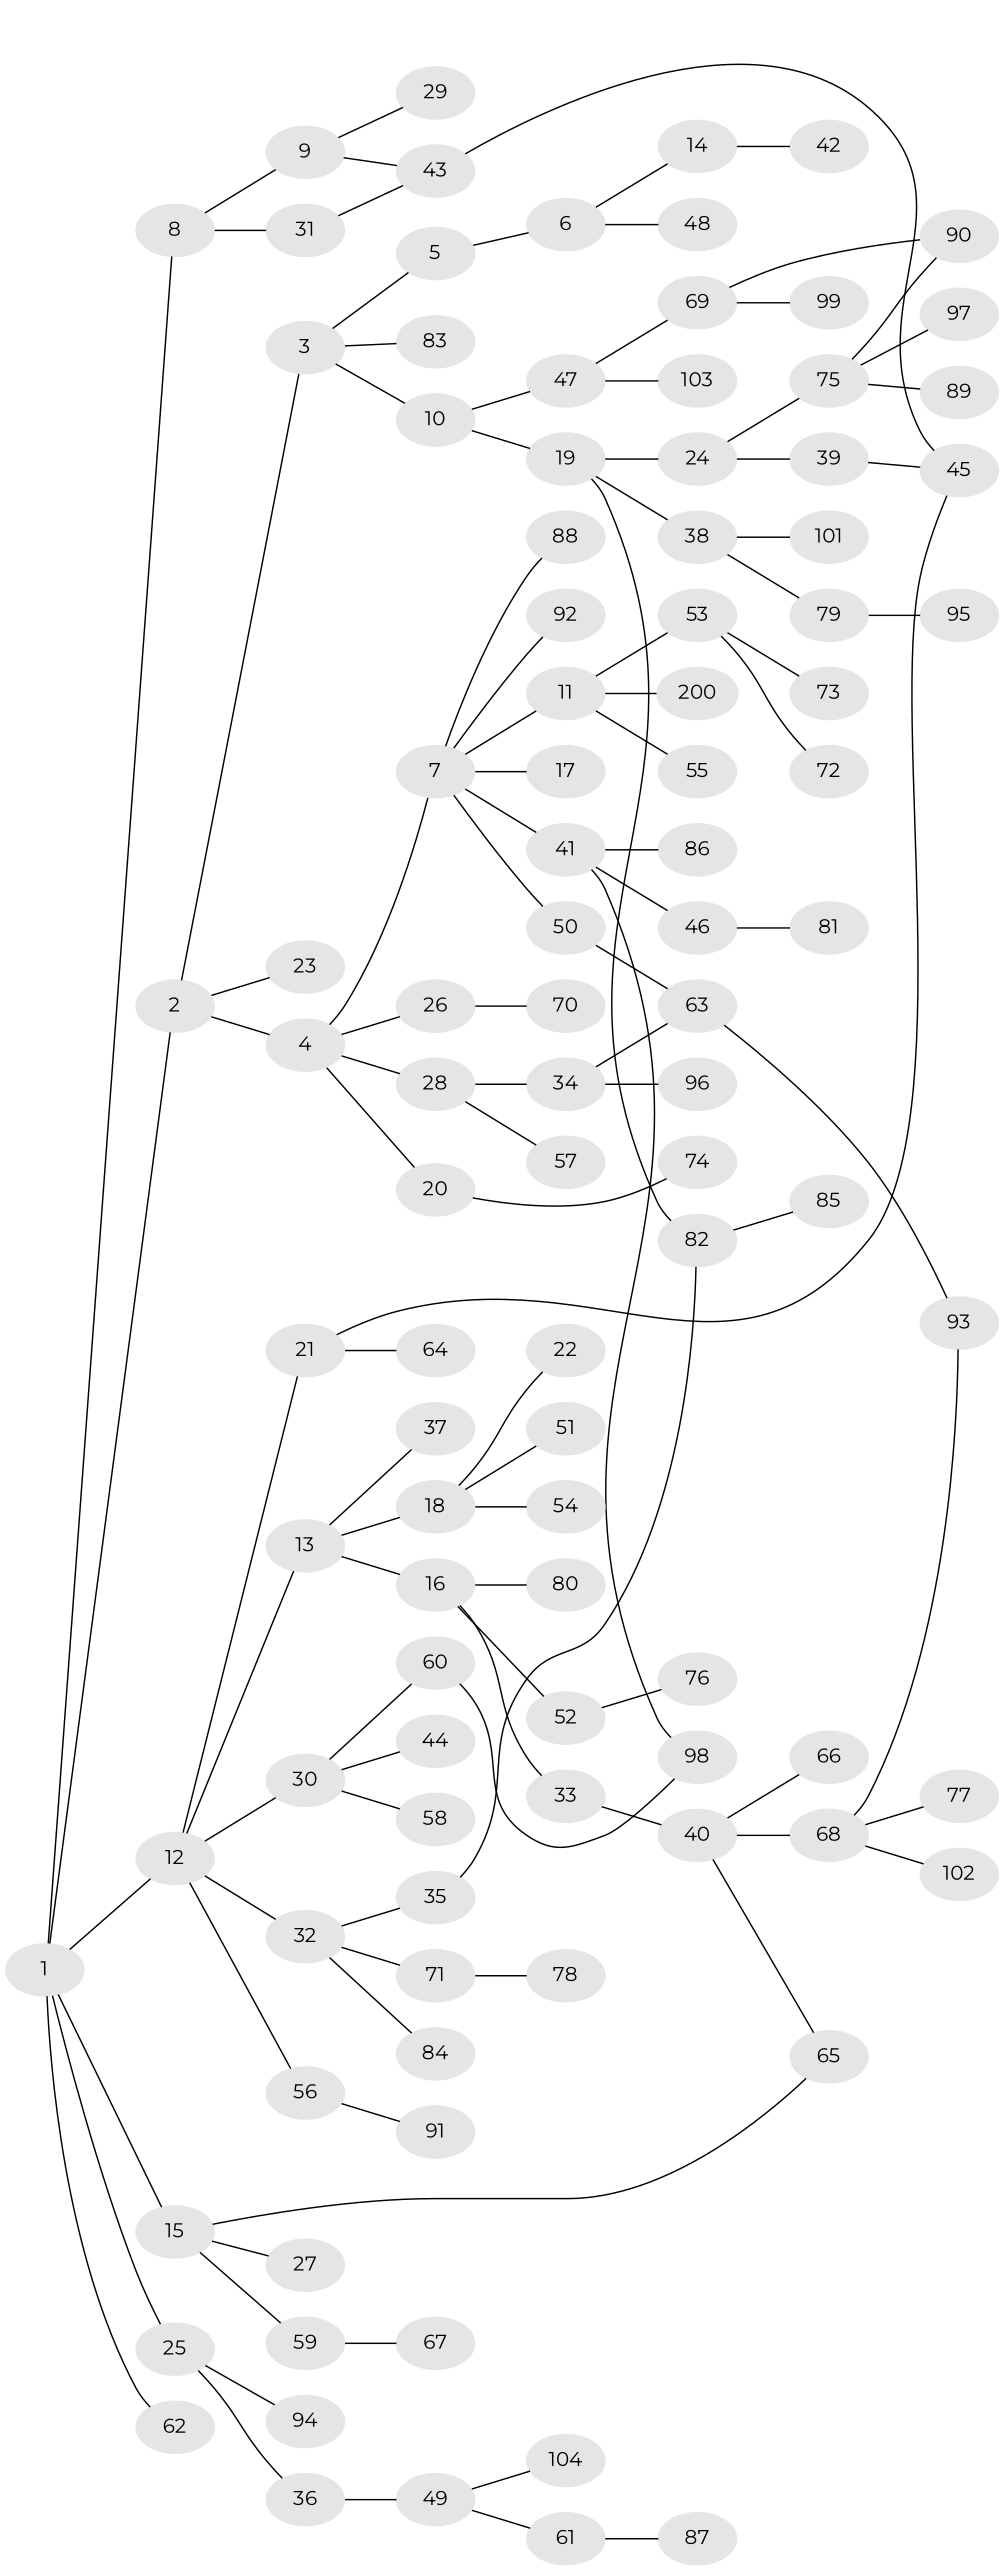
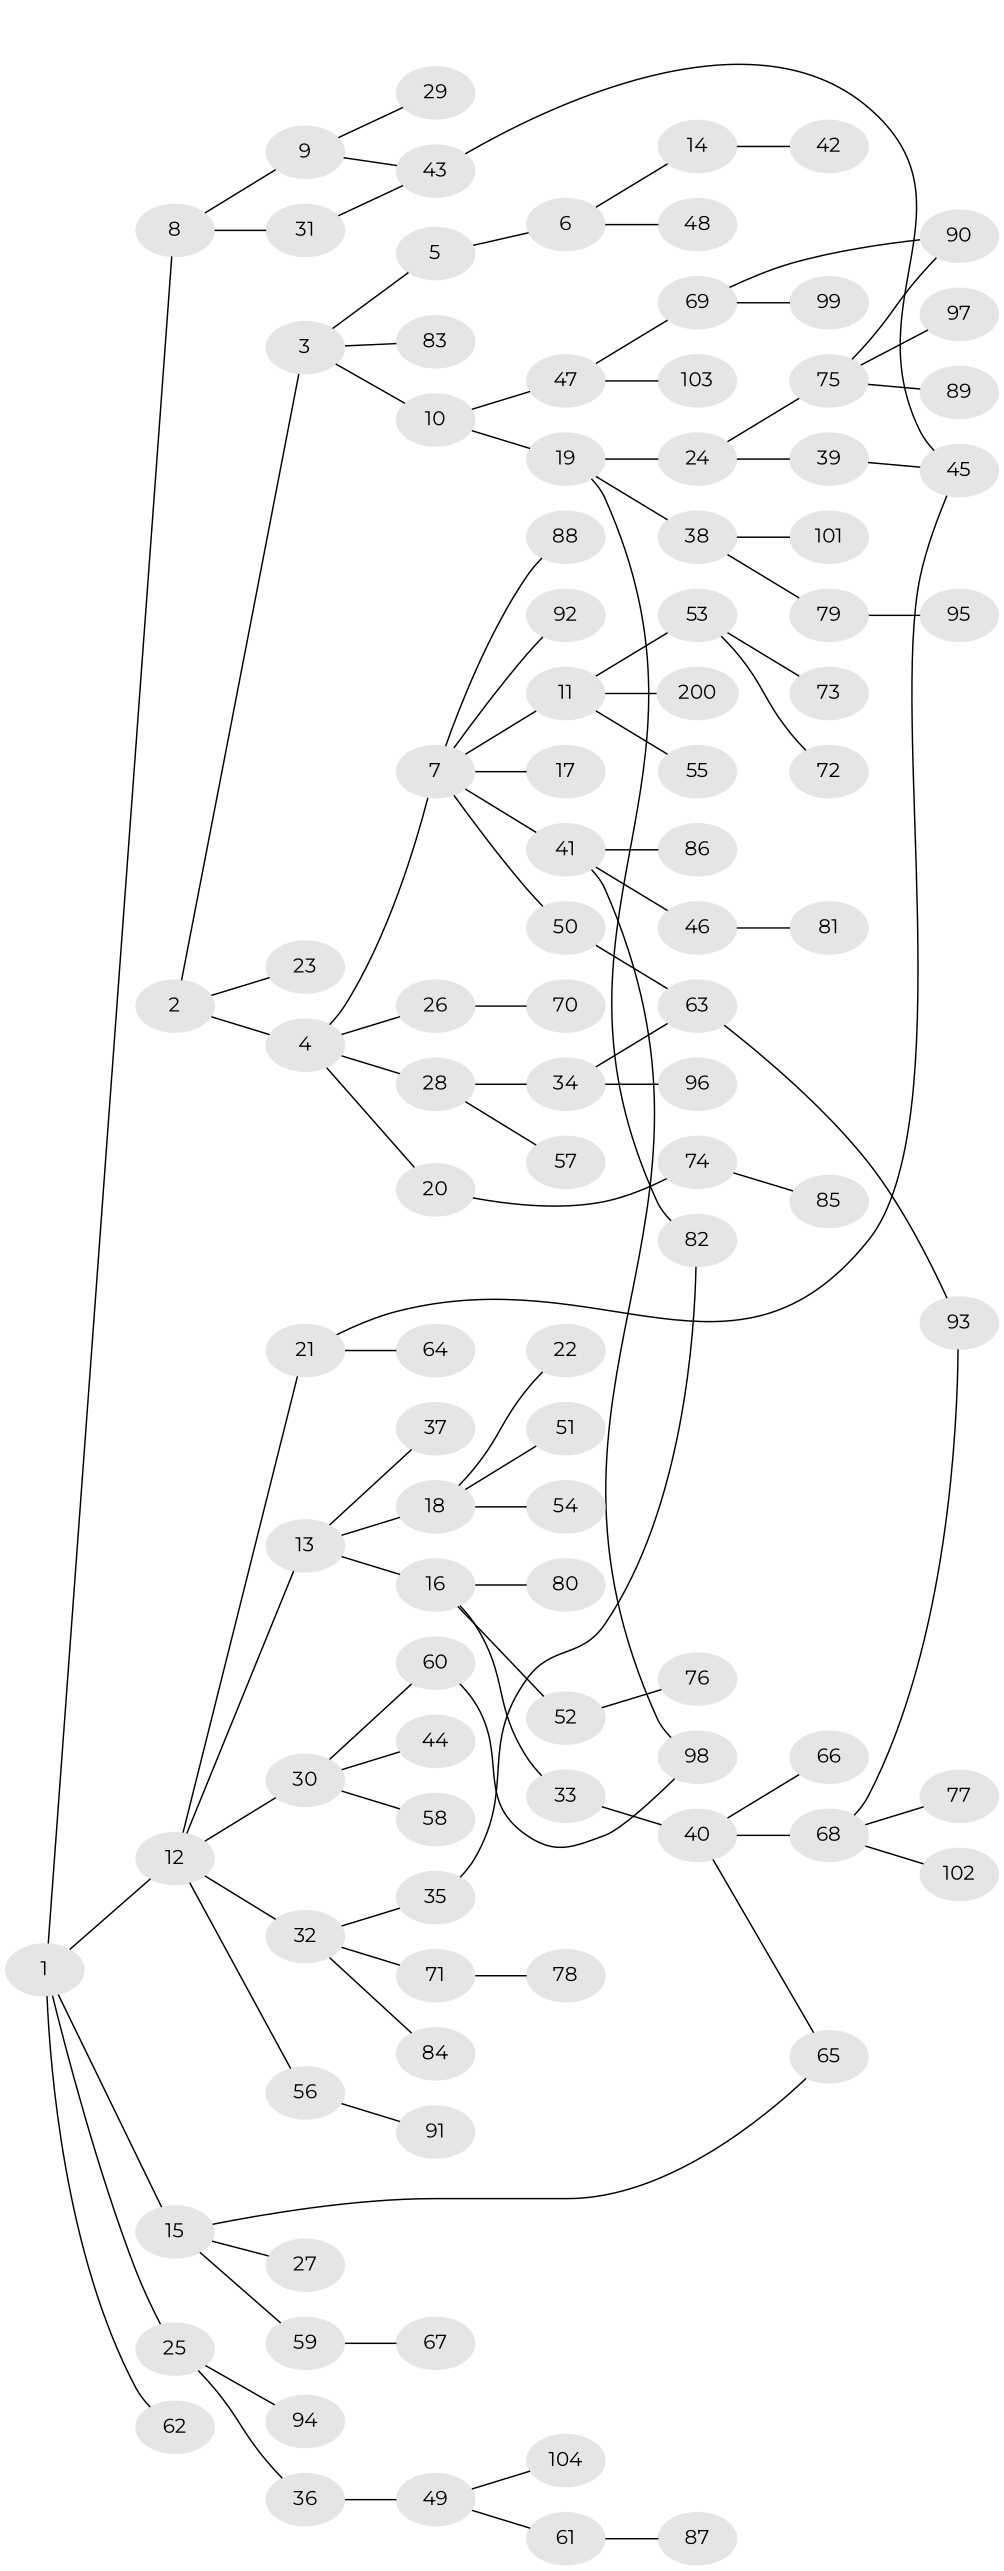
(763, 1221) -> (763, 1182)
(110, 1488) -> none
